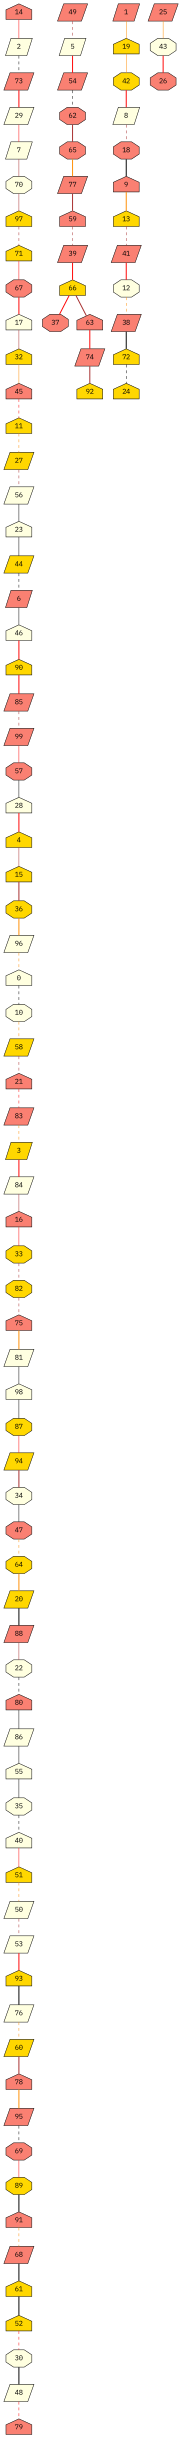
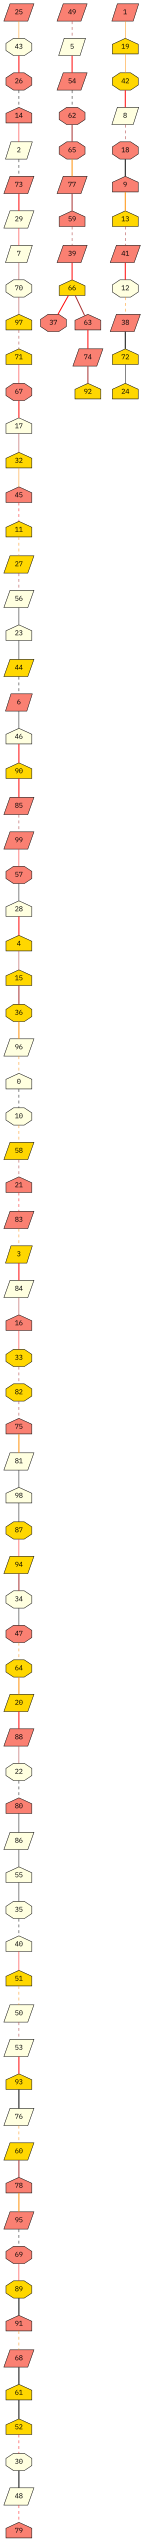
none -> (19, 99)
(126, 374) -> (125, 374)
(19, 1617) -> (19, 1720)
